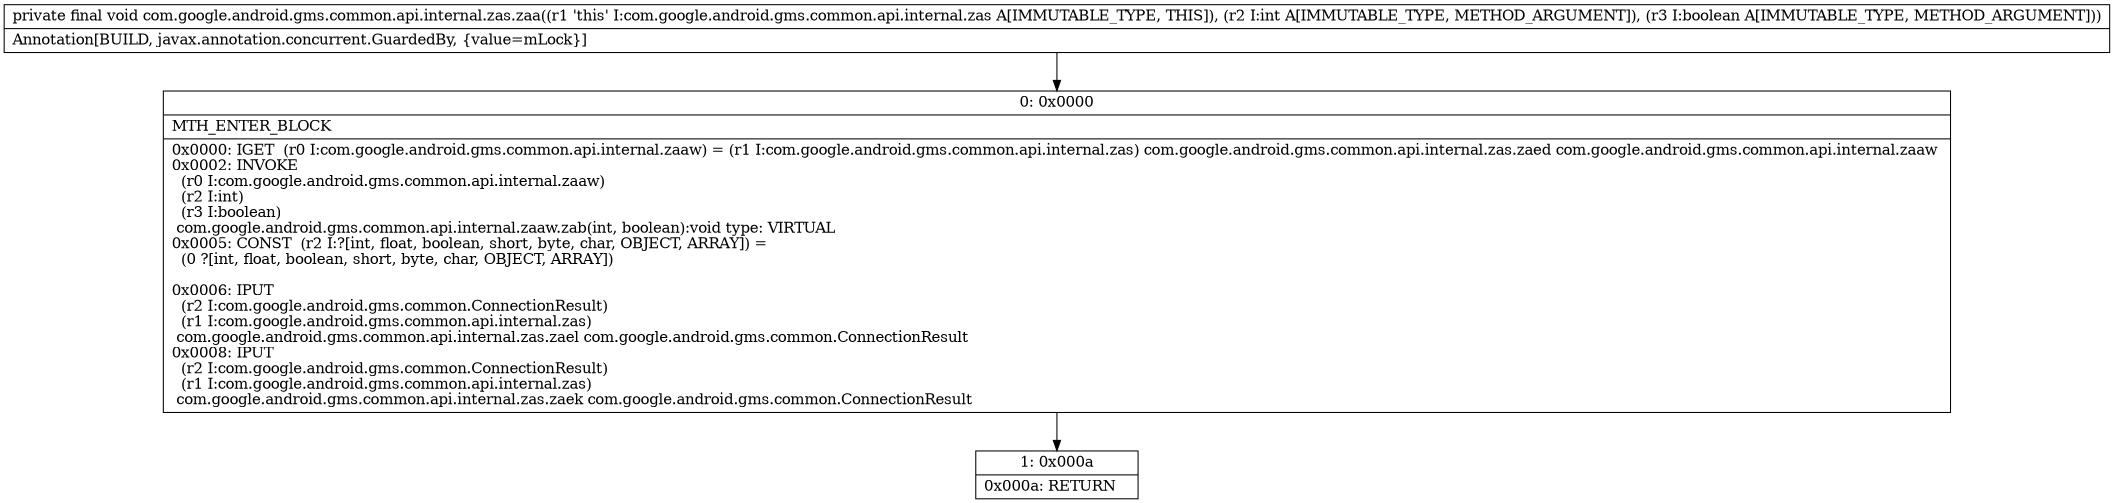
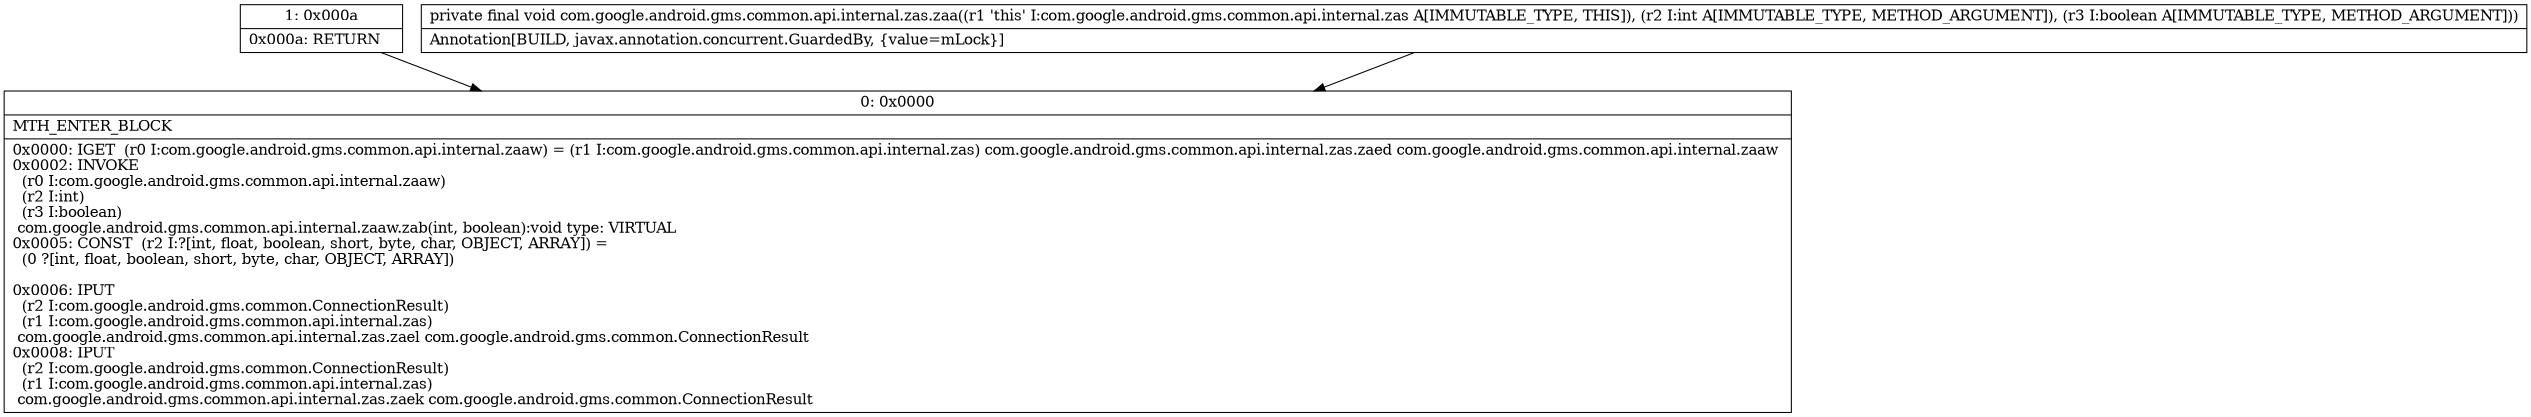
(1057, 426) -> (426, 70)
